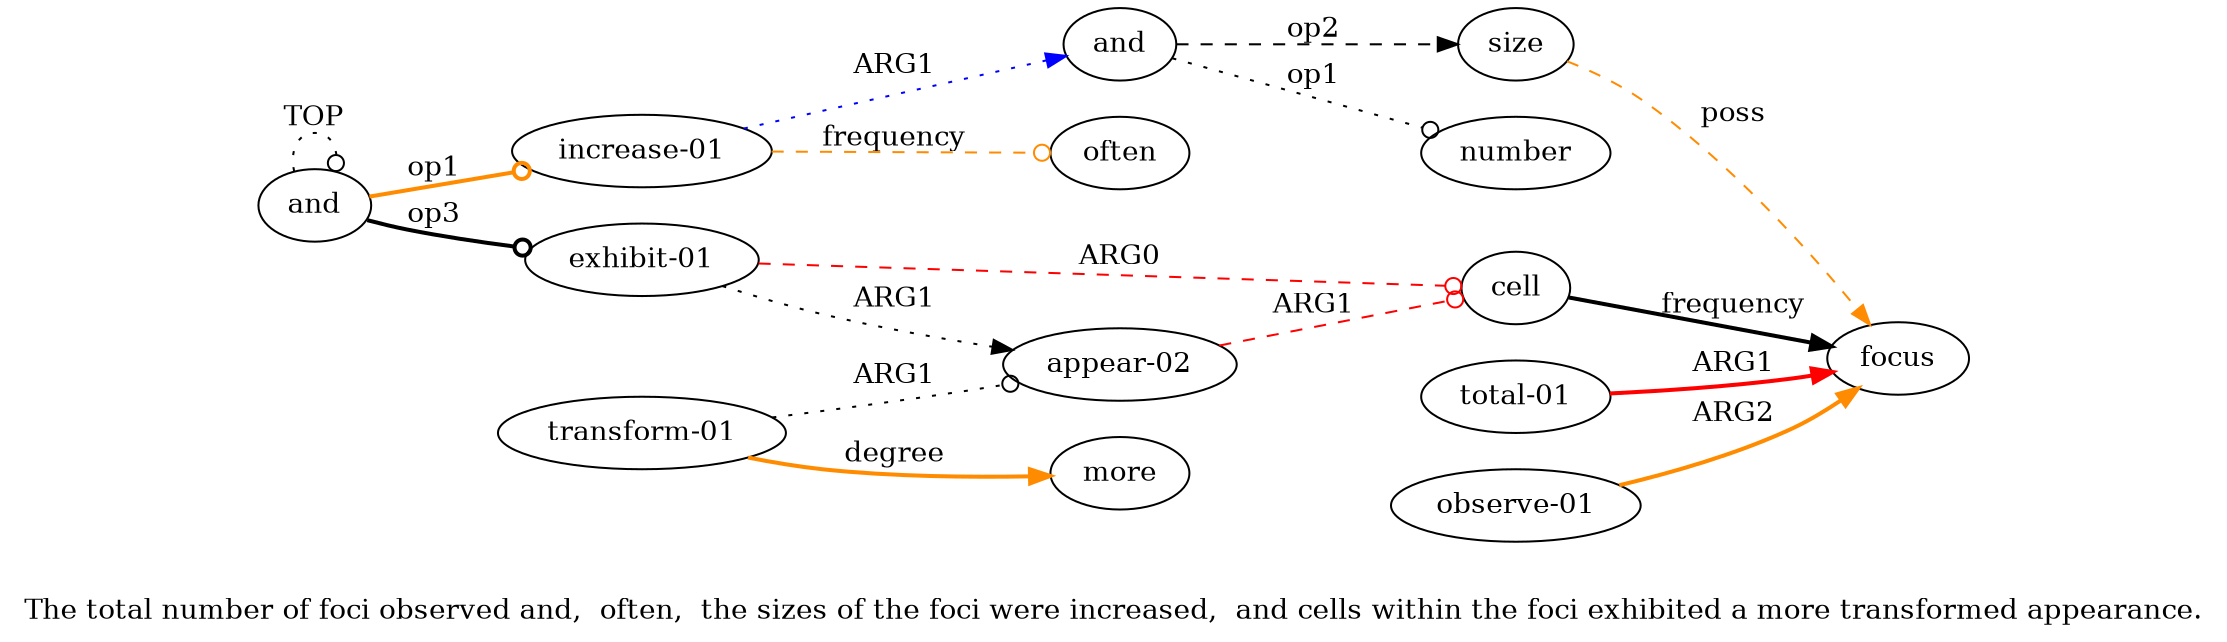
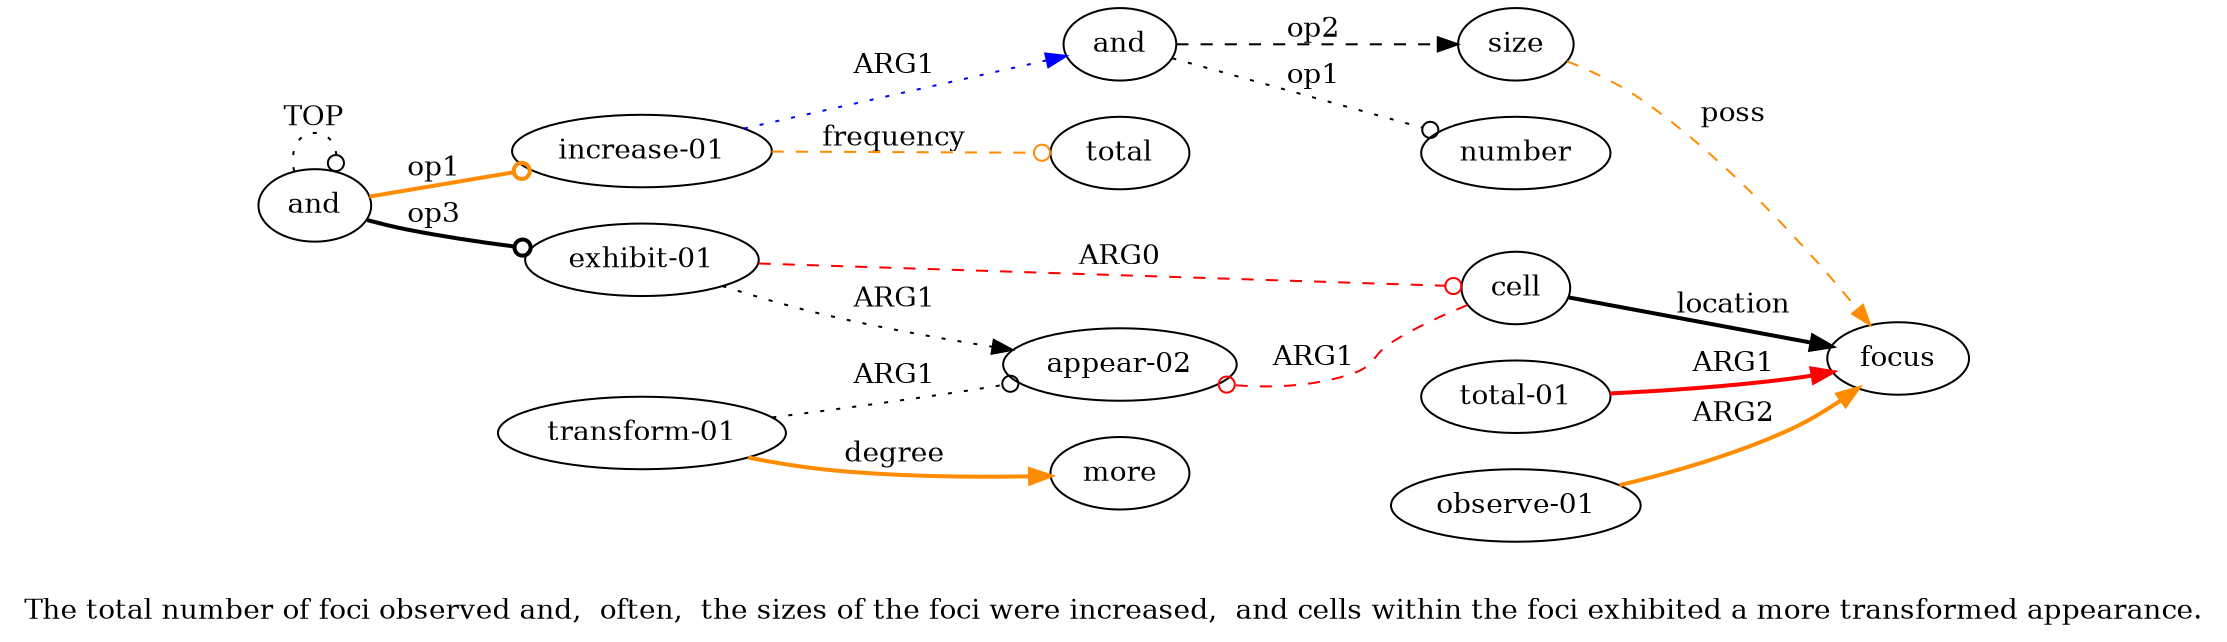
(1120, 153) -> (1120, 153)
(1734, 305) -> (1734, 305)
(1333, 323) -> (1360, 370)
